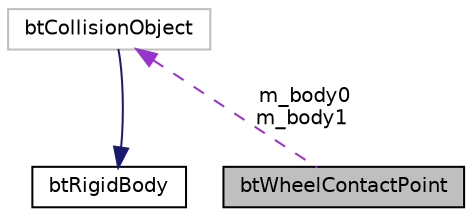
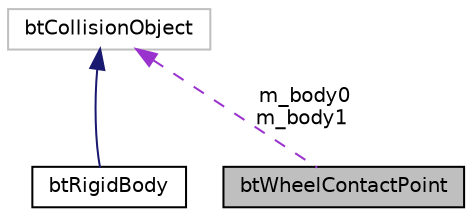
(123, 98) -> (96, 119)
